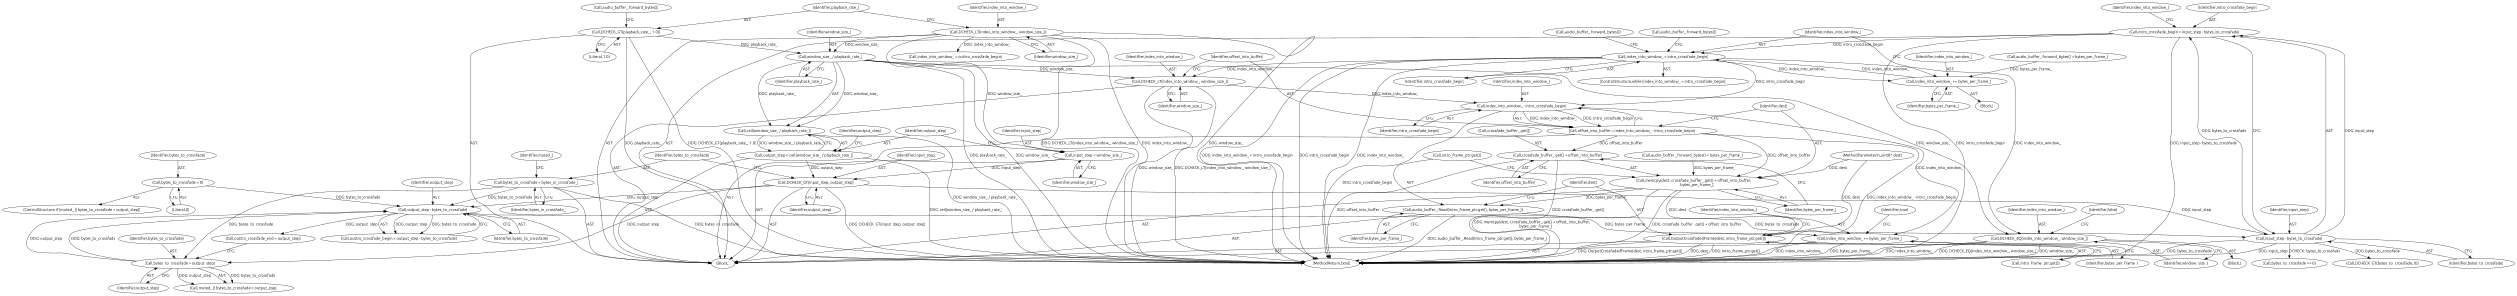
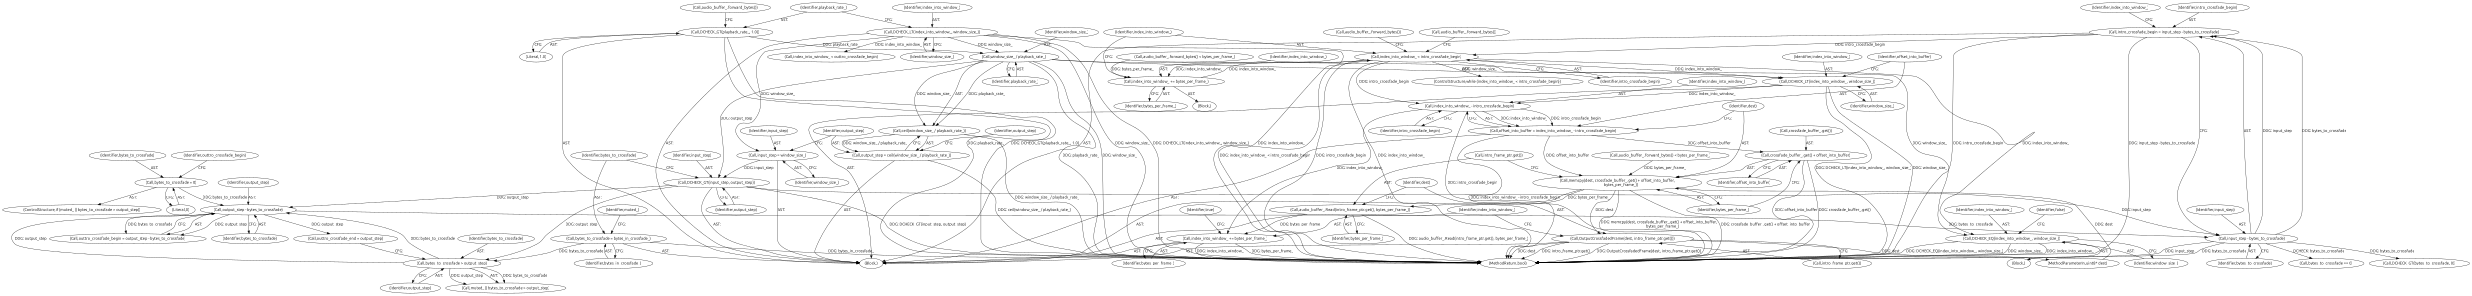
none -> (215, 156)
(810, 168) -> (818, 81)
(486, 196) -> none
(1845, 221) -> (1868, 251)
